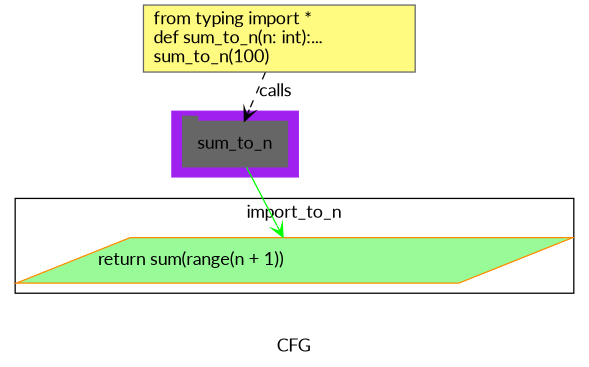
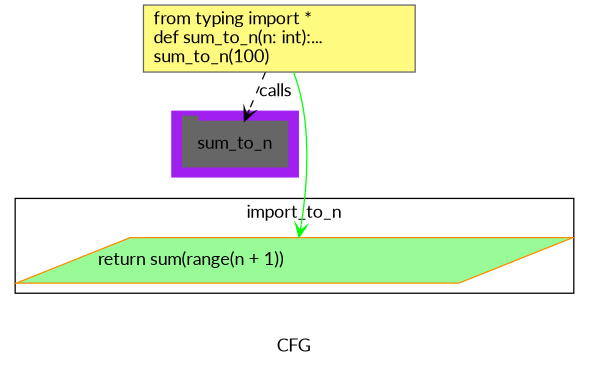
(259, 191) -> (307, 148)
